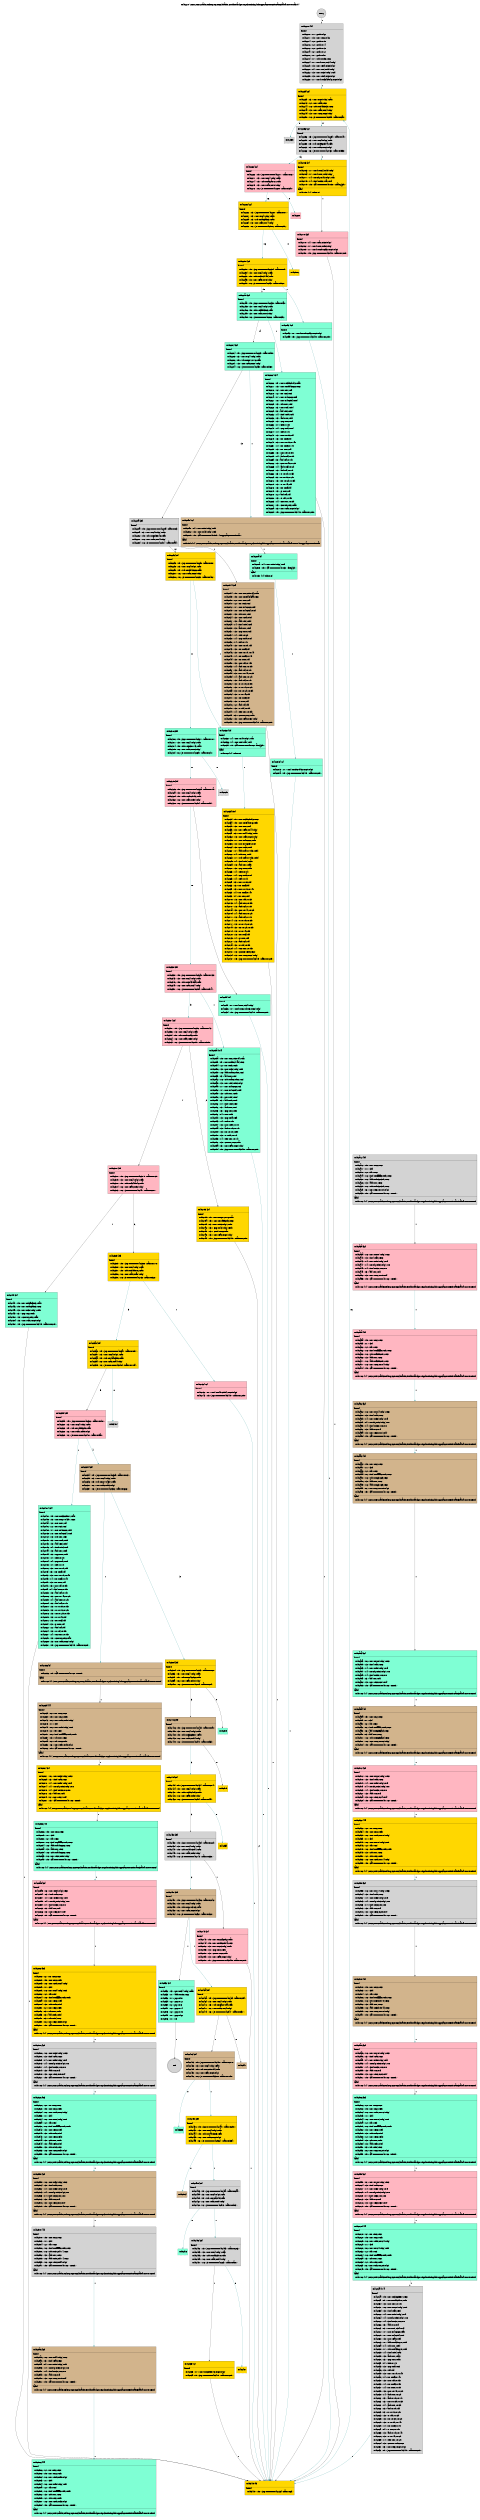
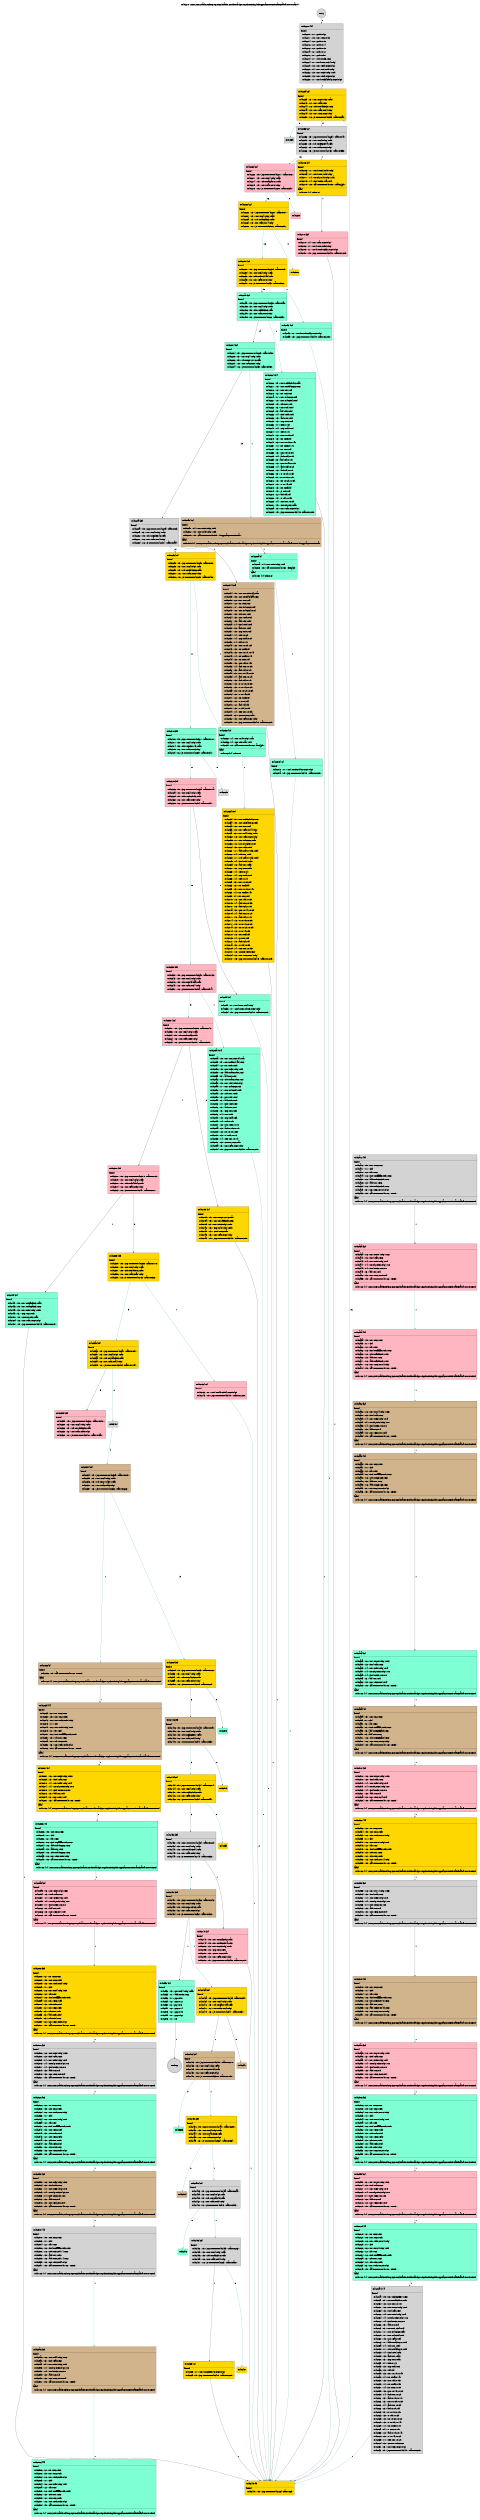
(92, 1451) -> (110, 1445)
(64, 1577) -> none
(175, 2066) -> (175, 2066)
